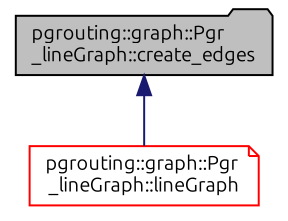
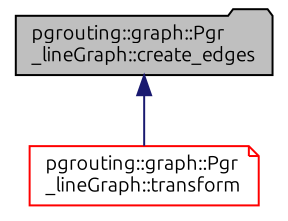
(144, 176) -> (144, 176)
